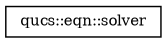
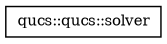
(83, 22) -> (83, 22)
